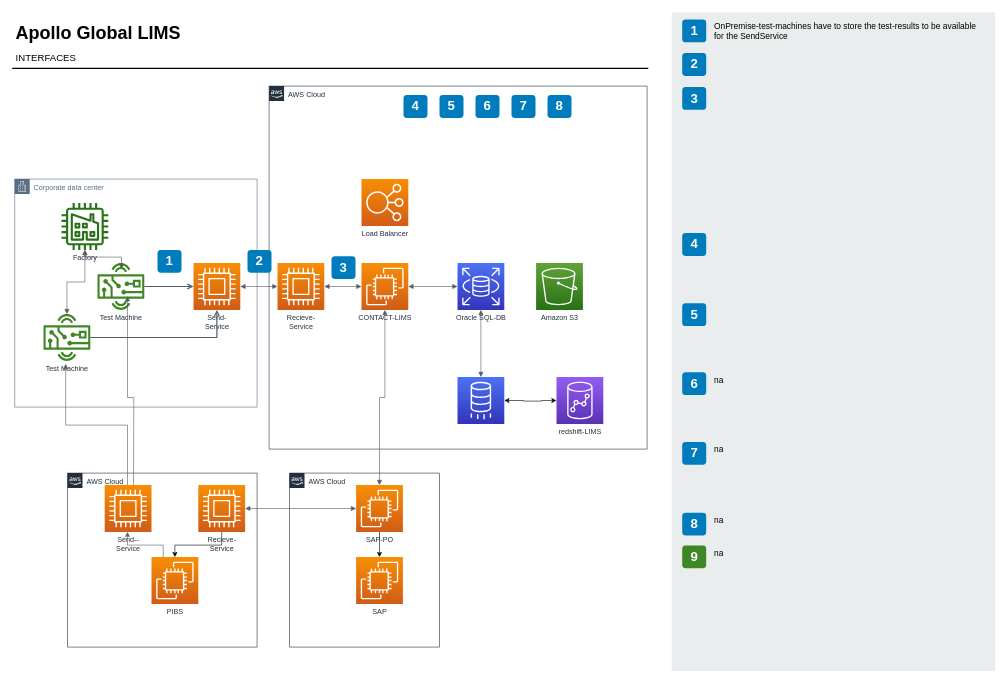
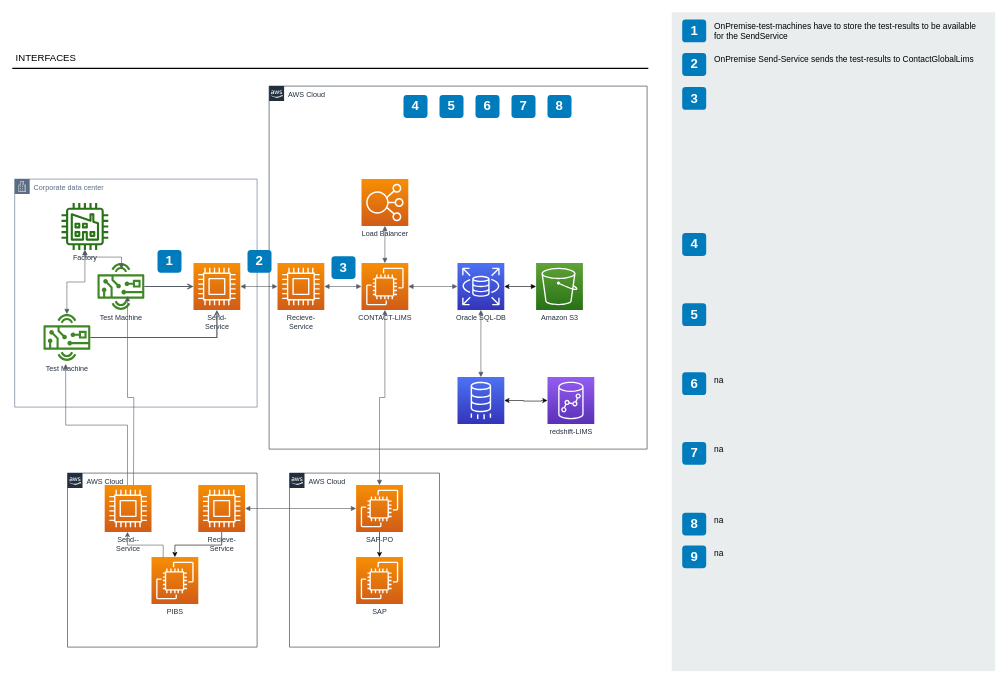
(105, 32) -> none
none -> (848, 70)
none -> (385, 257)
none -> (520, 287)
(580, 401) -> (571, 401)
(694, 557) -> (694, 557)
